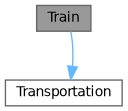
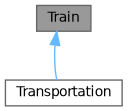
(73, 49) -> (55, 63)
